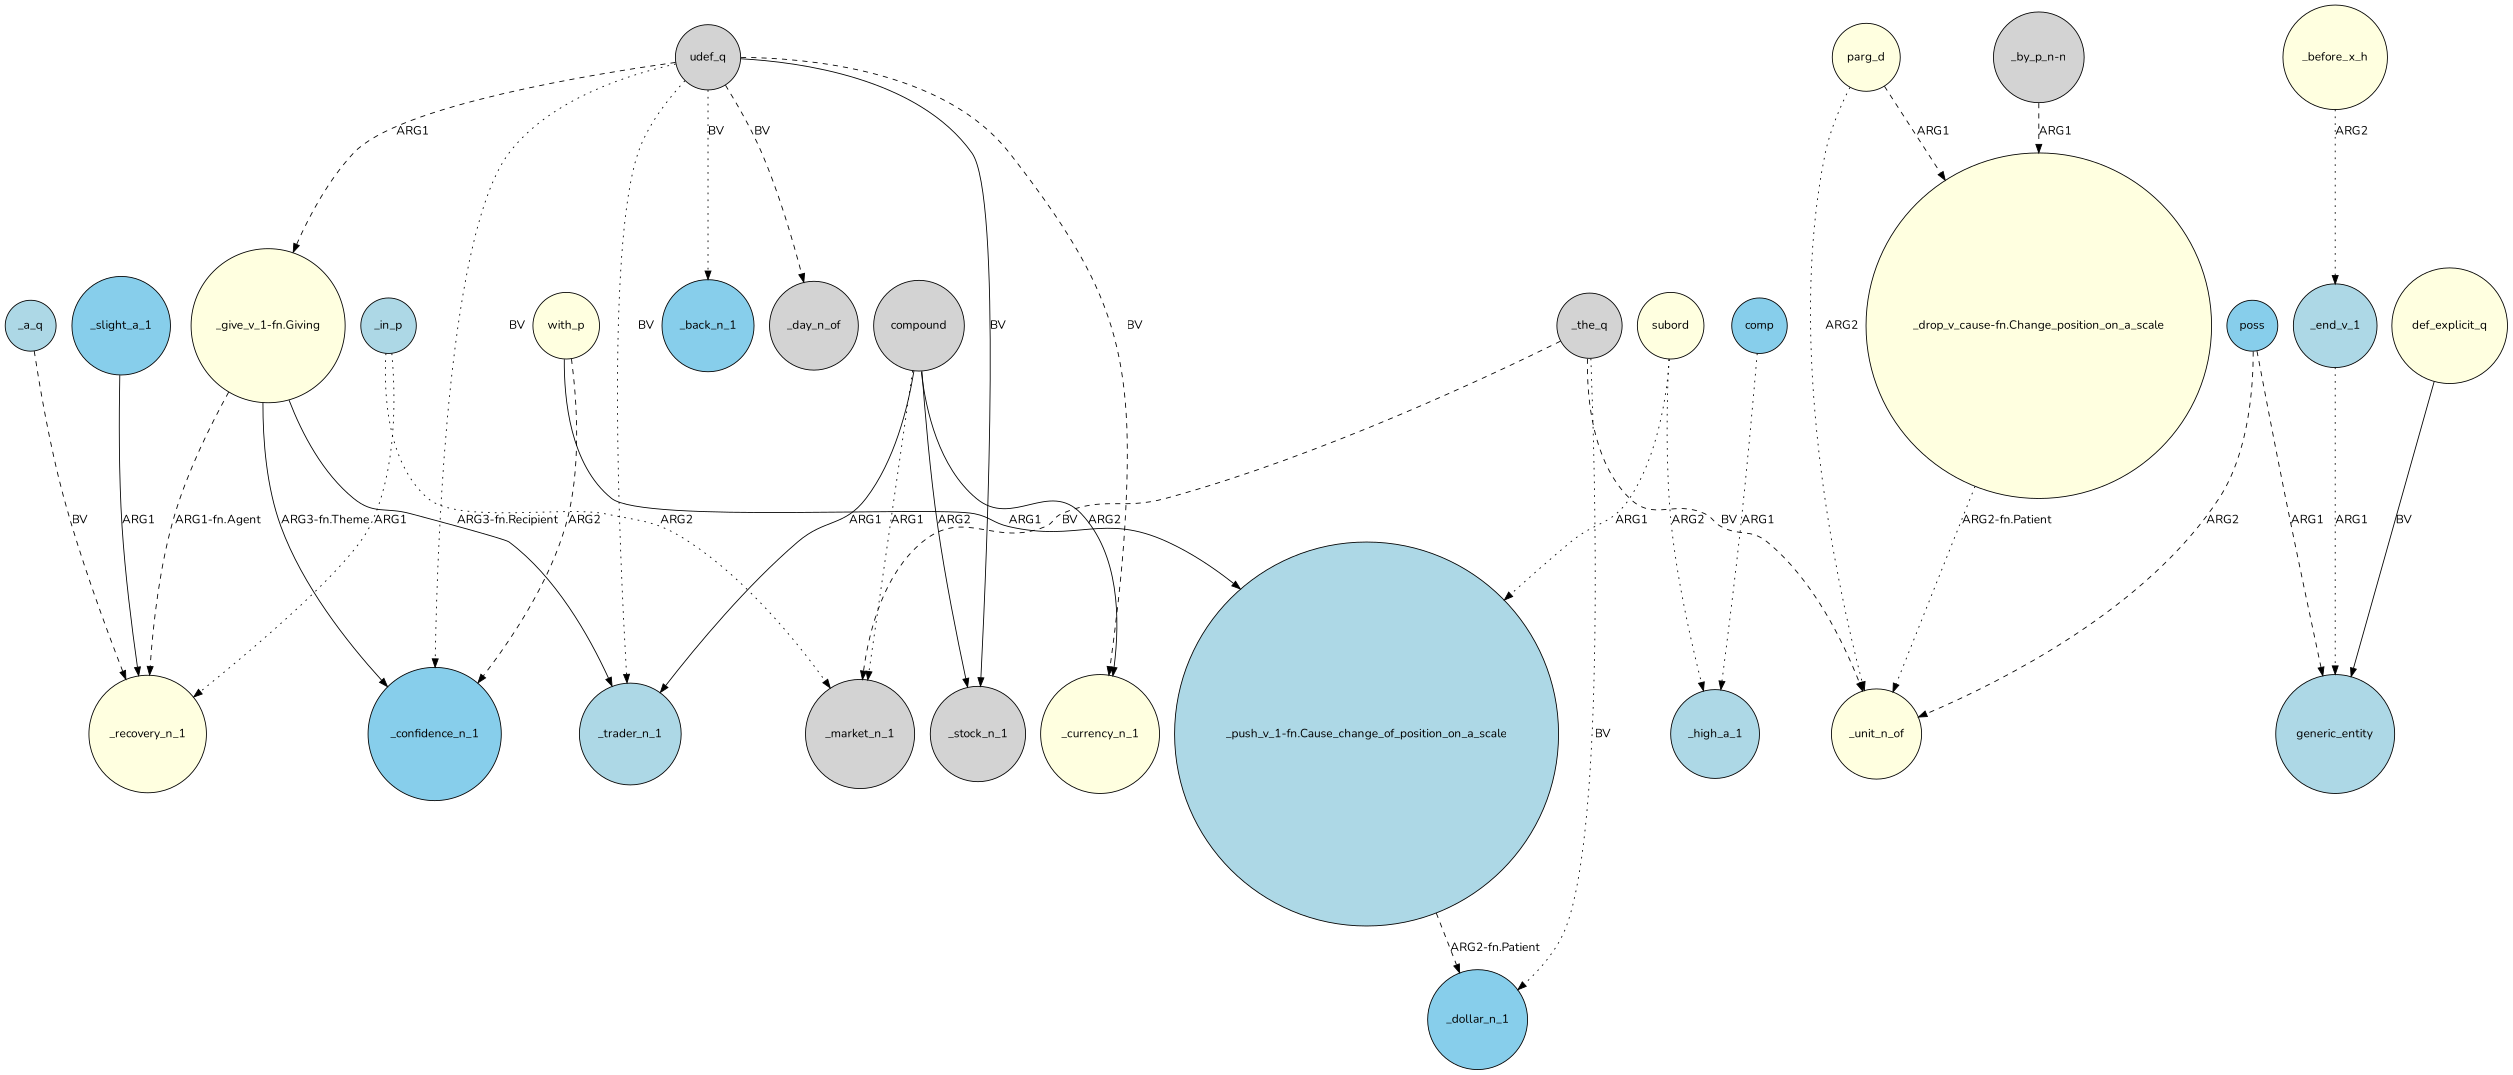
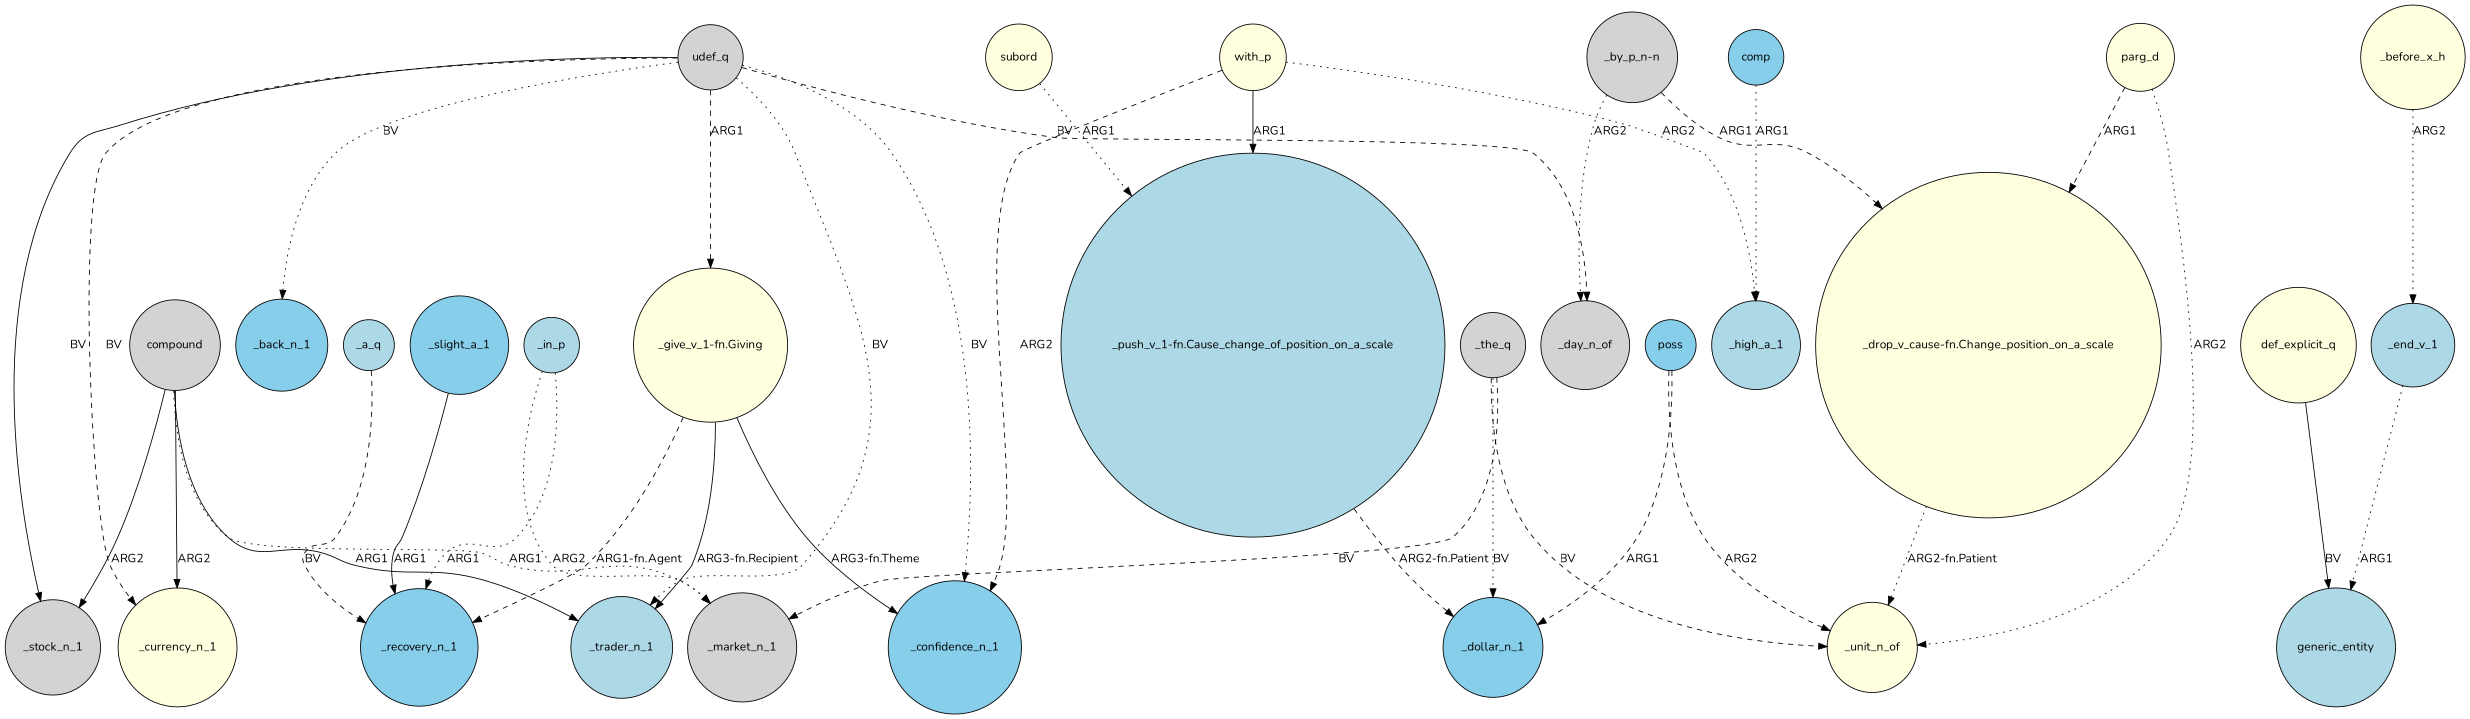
none -> (1582, 192)
(2288, 509) -> (1648, 517)
(1671, 522) -> (1571, 111)
(148, 734) -> (419, 647)
